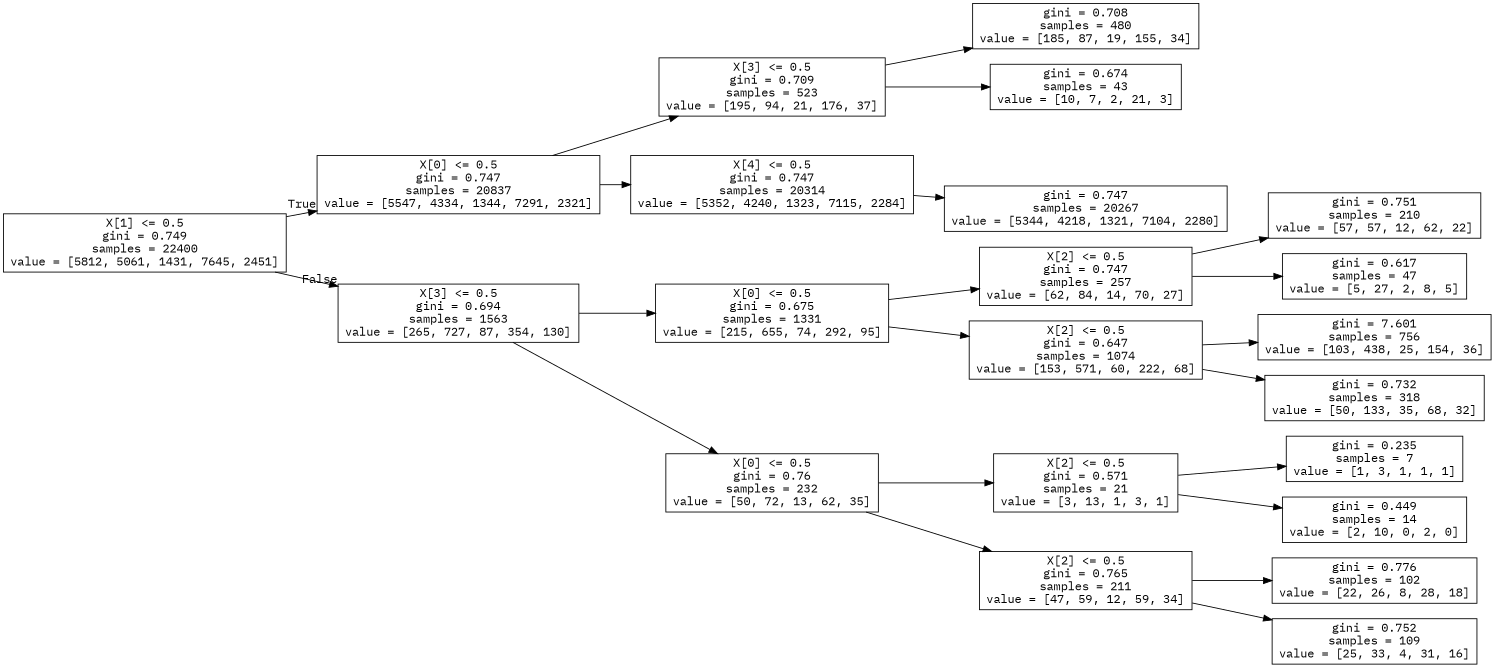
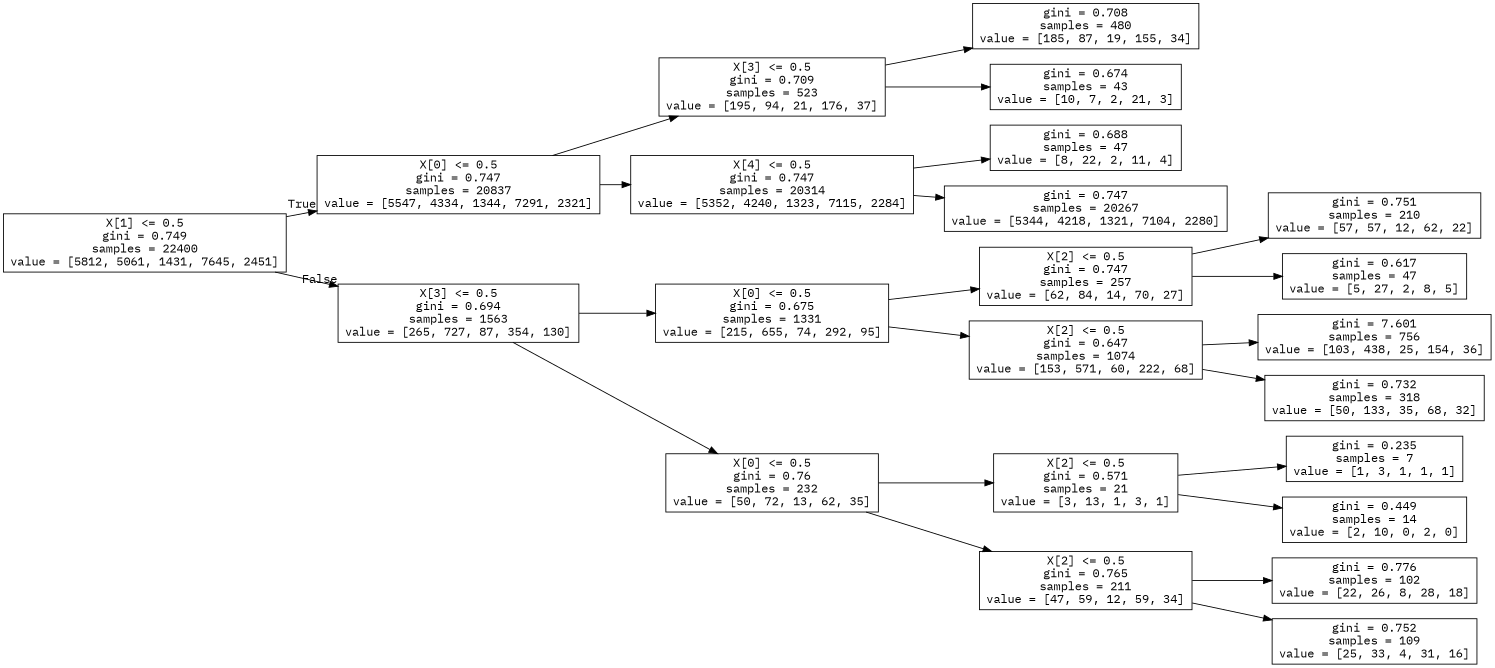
none -> (1086, 148)
